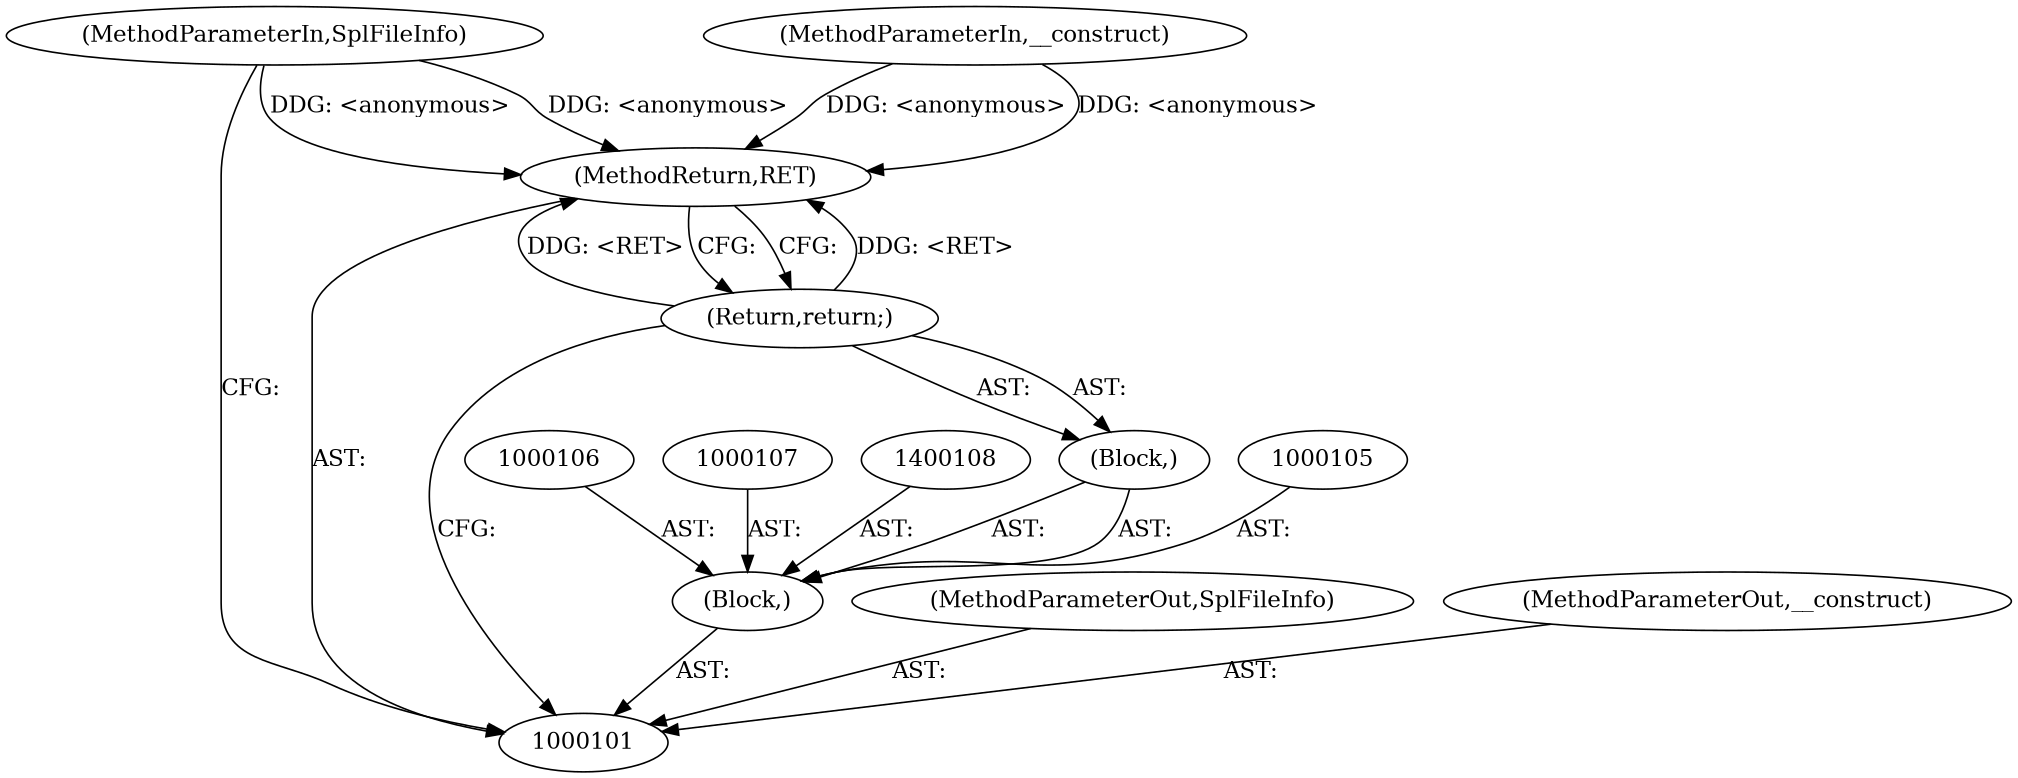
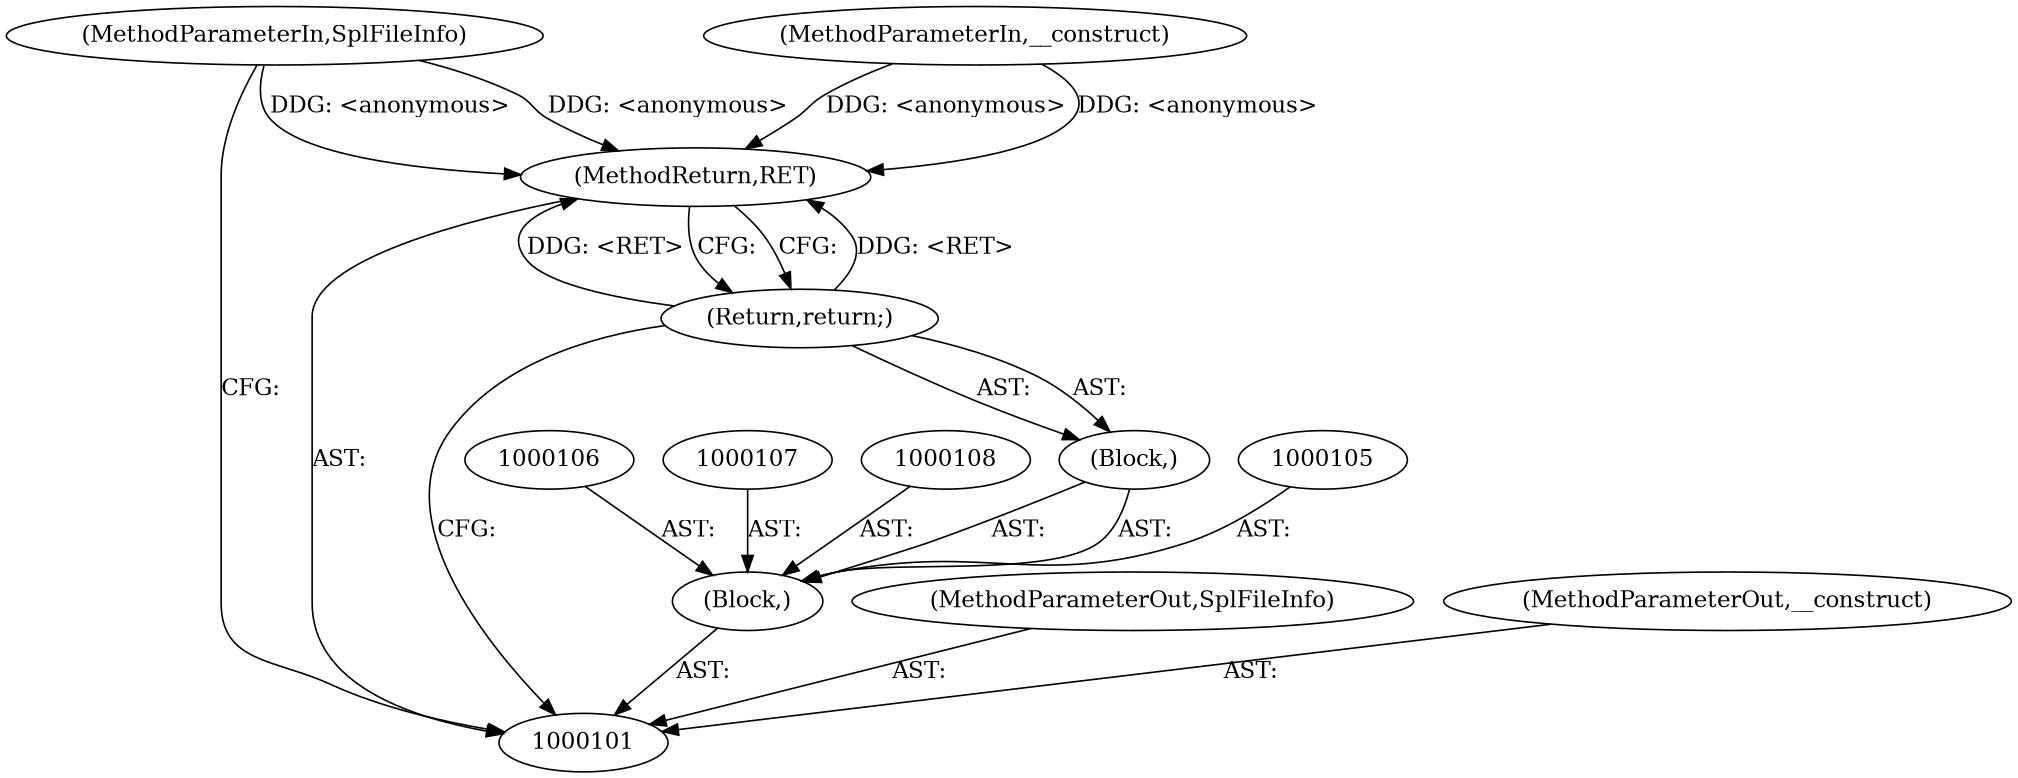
(946, 460) -> (946, 460)
